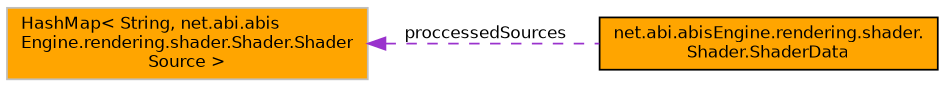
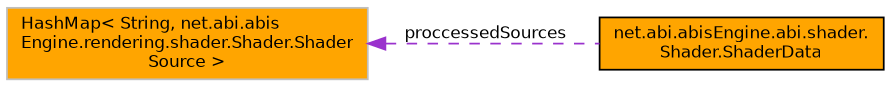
(769, 44) -> (742, 44)
